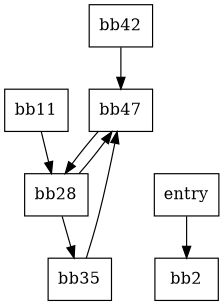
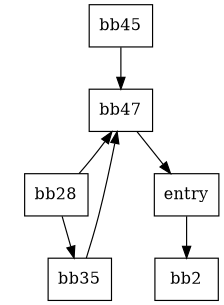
(121, 26) -> (121, 26)
(36, 110) -> none
(85, 148) -> (150, 148)
